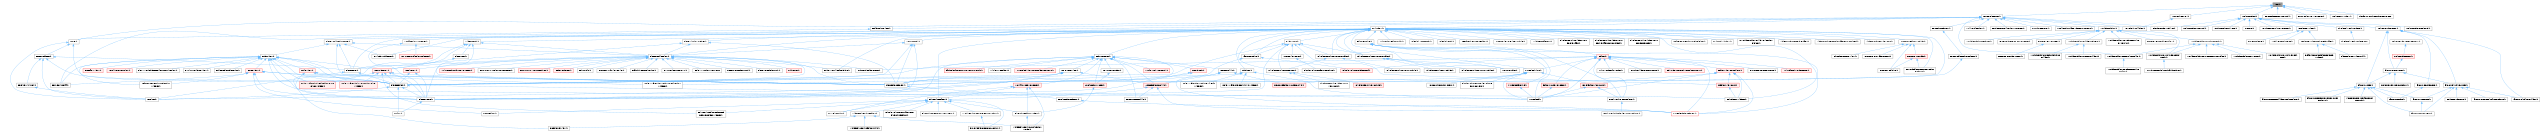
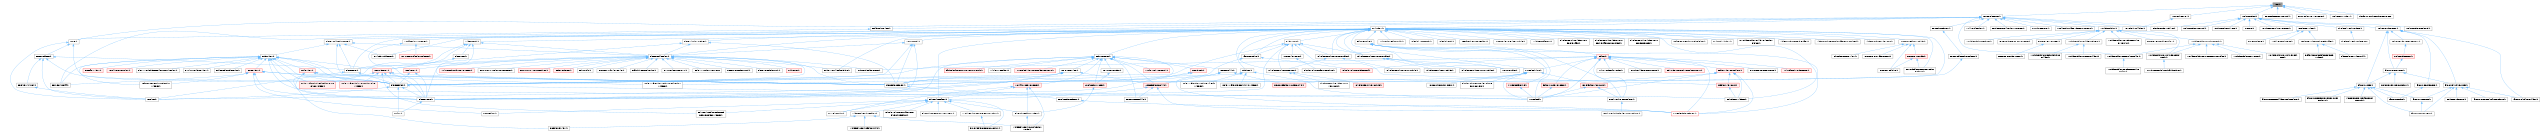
none -> (2398, 36)
